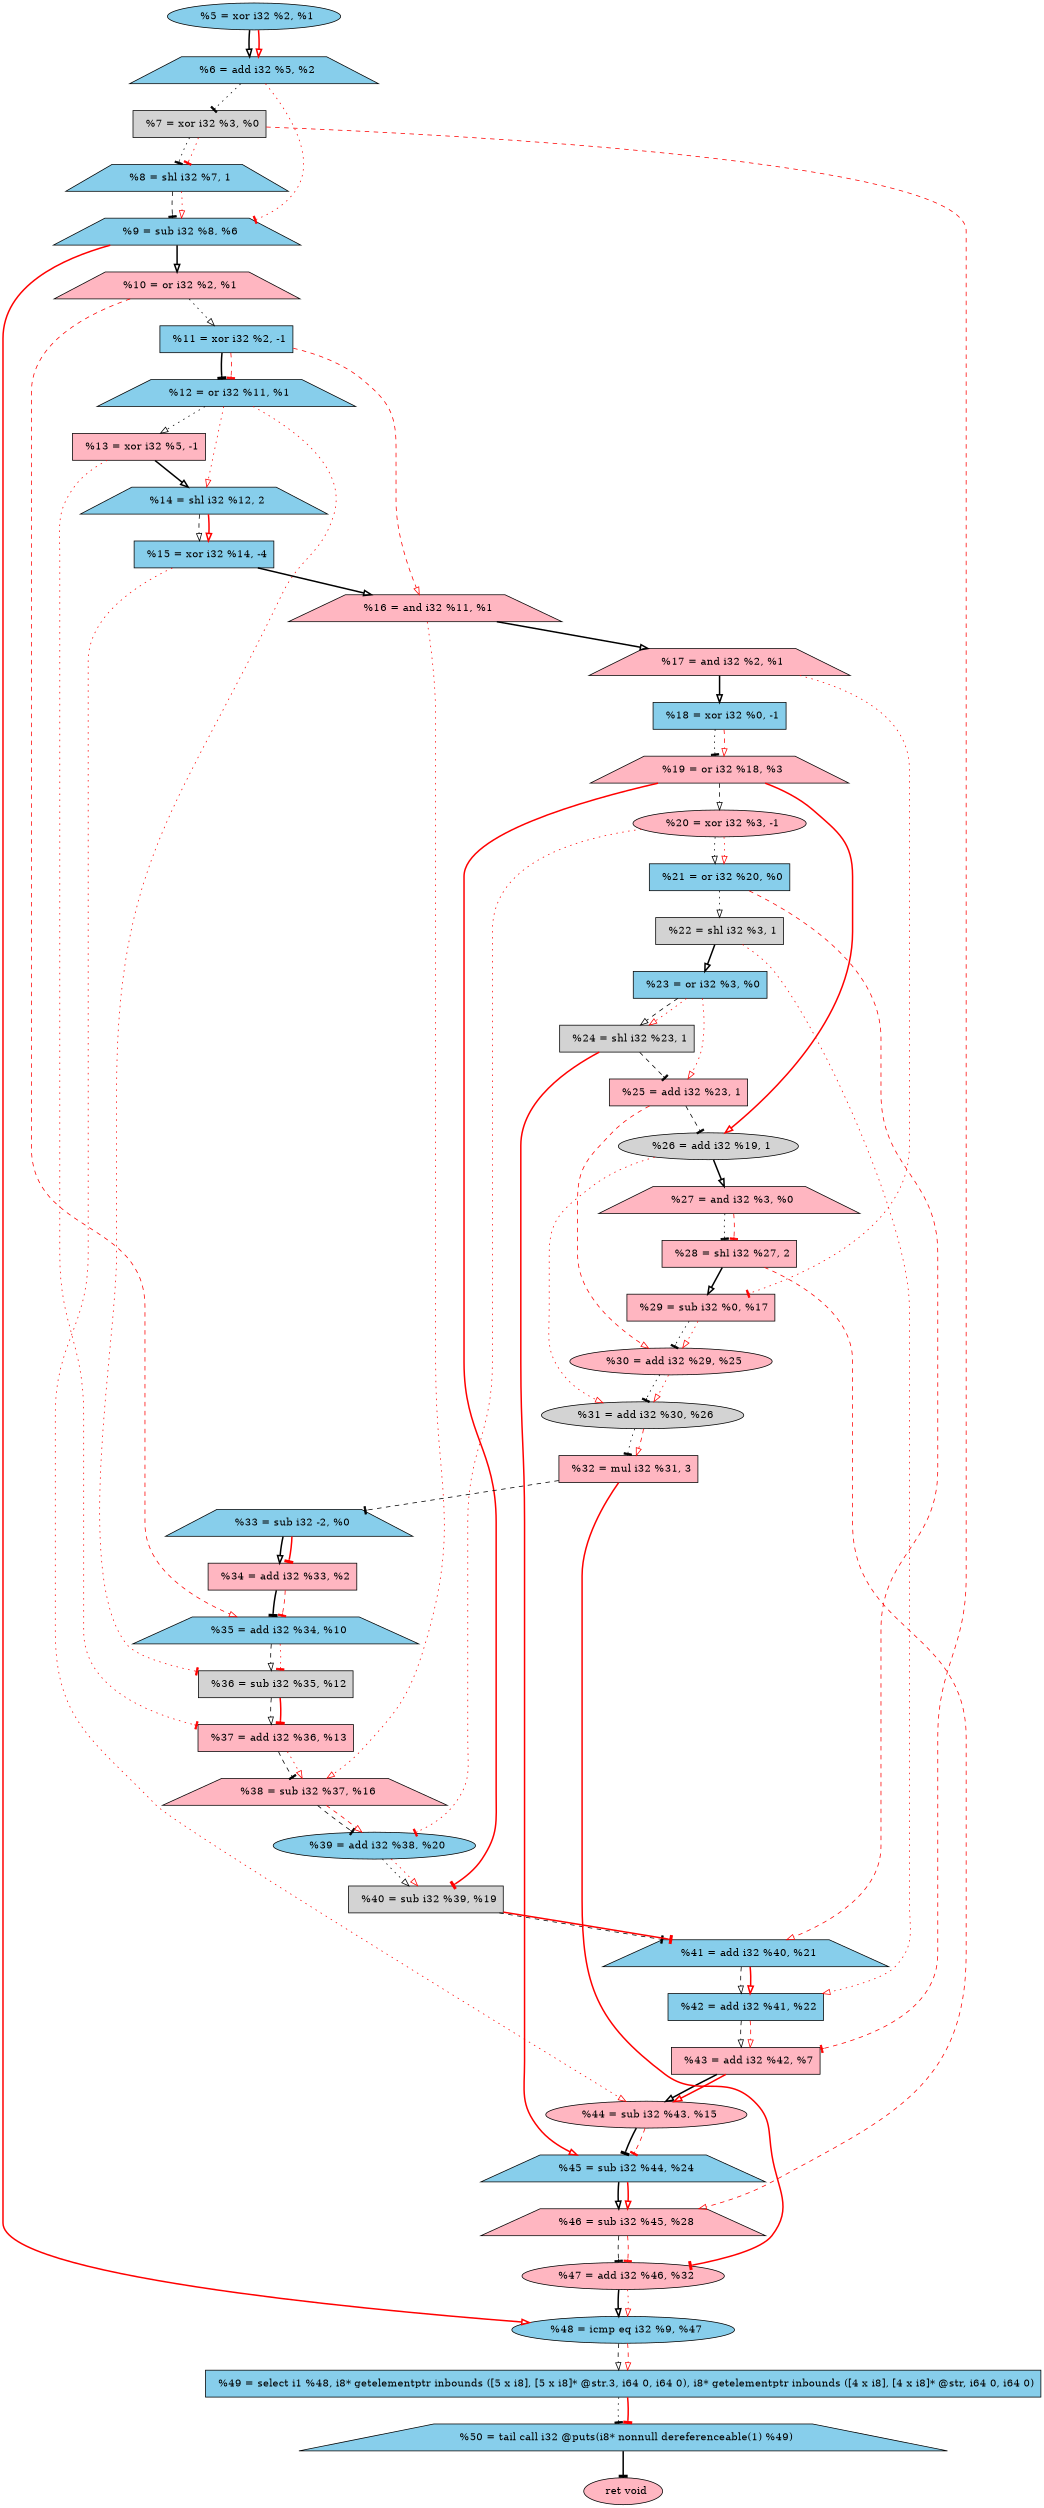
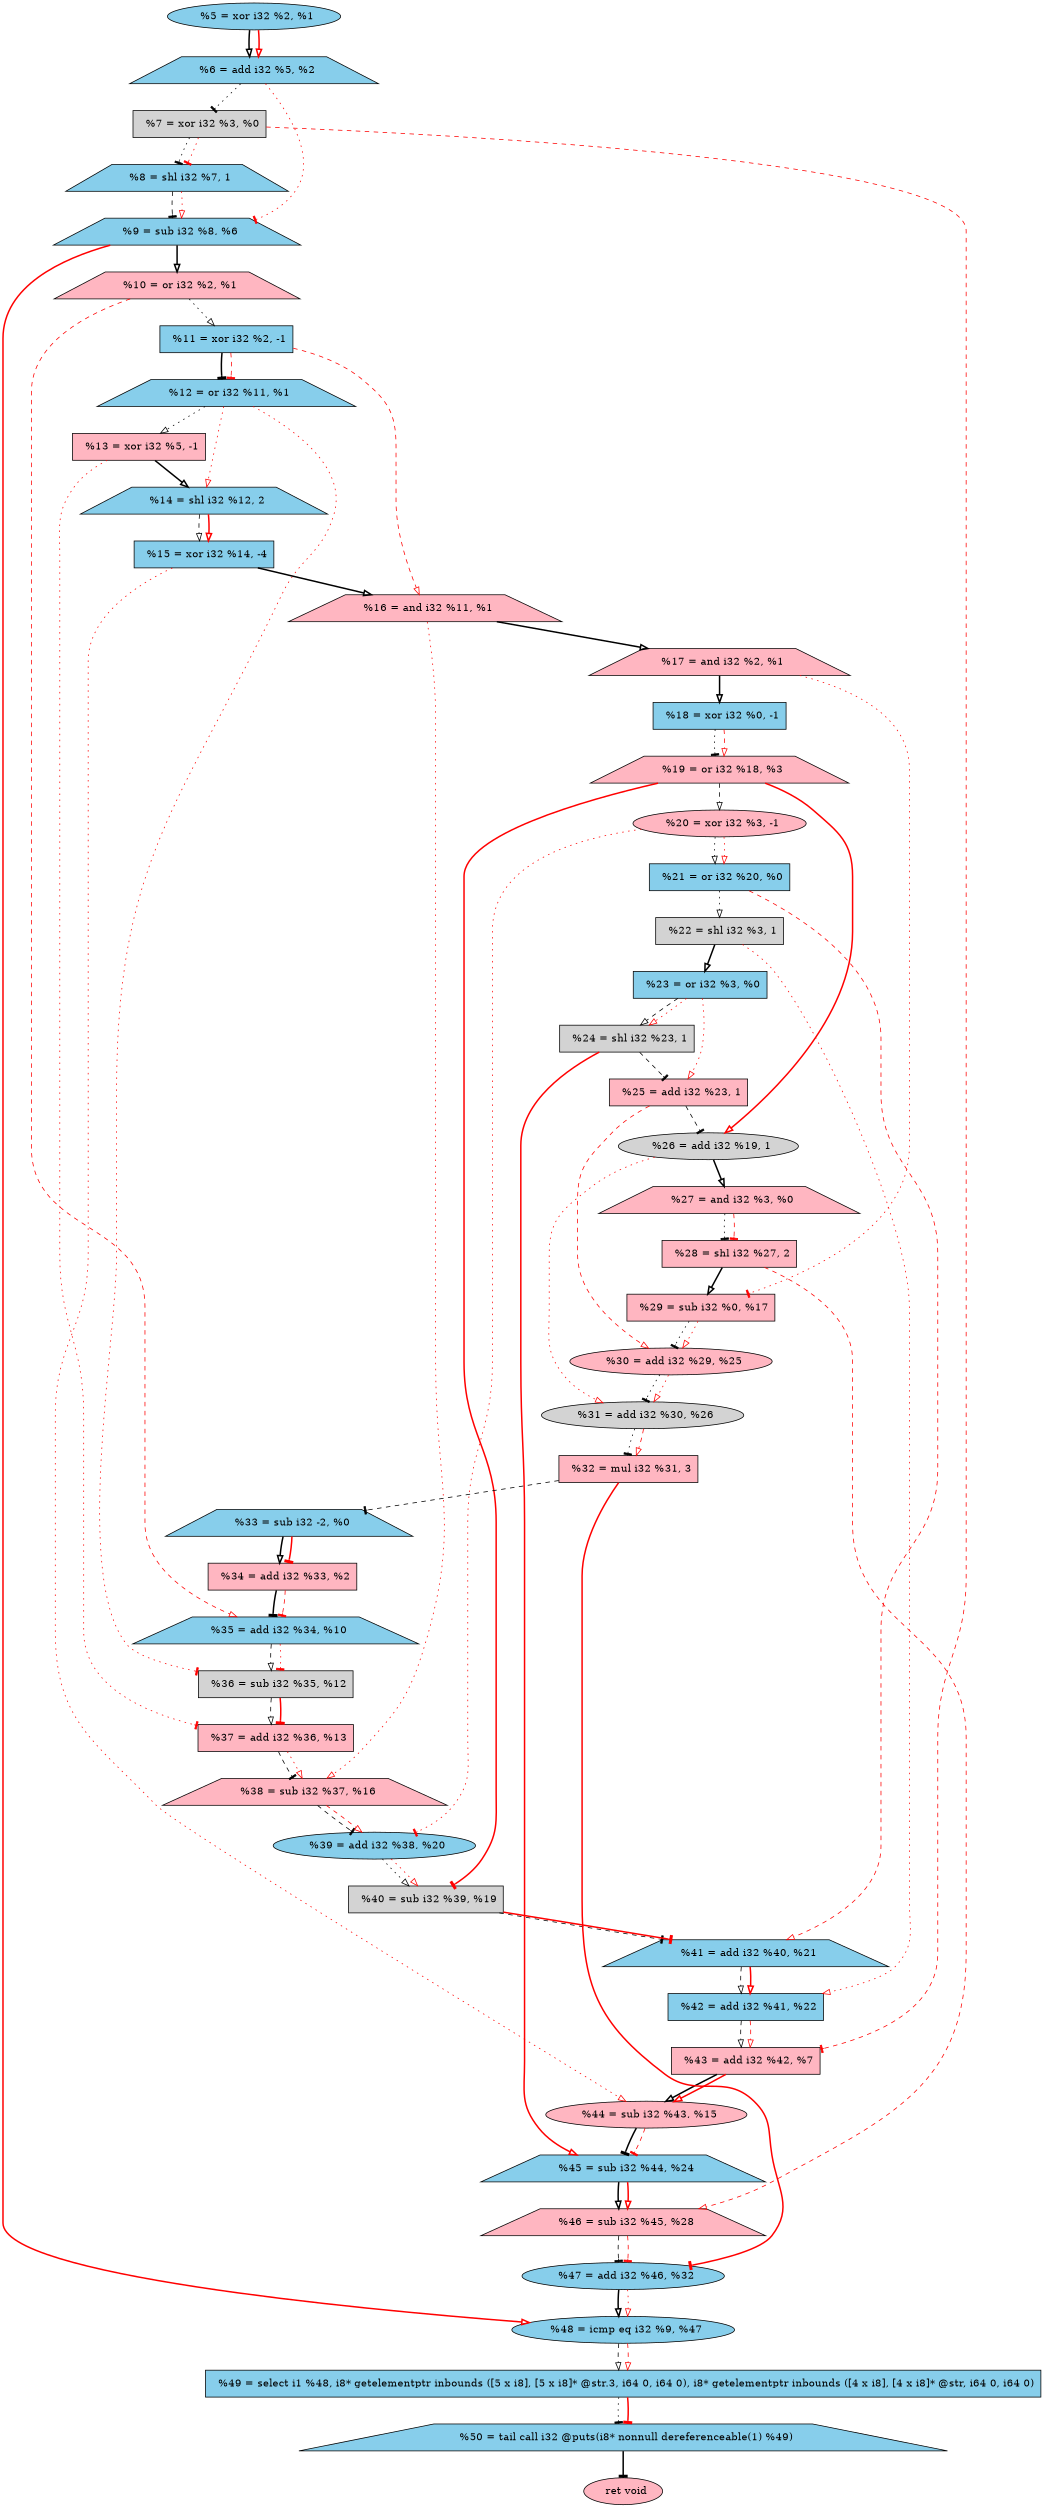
(623, 2276) -> (623, 2276)
